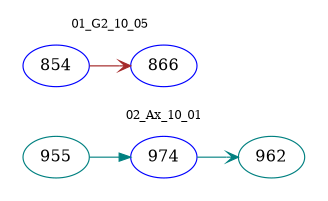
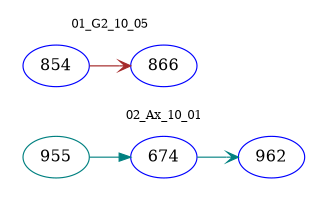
(164, 157) -> (164, 157)
(272, 157) -> (272, 157)
